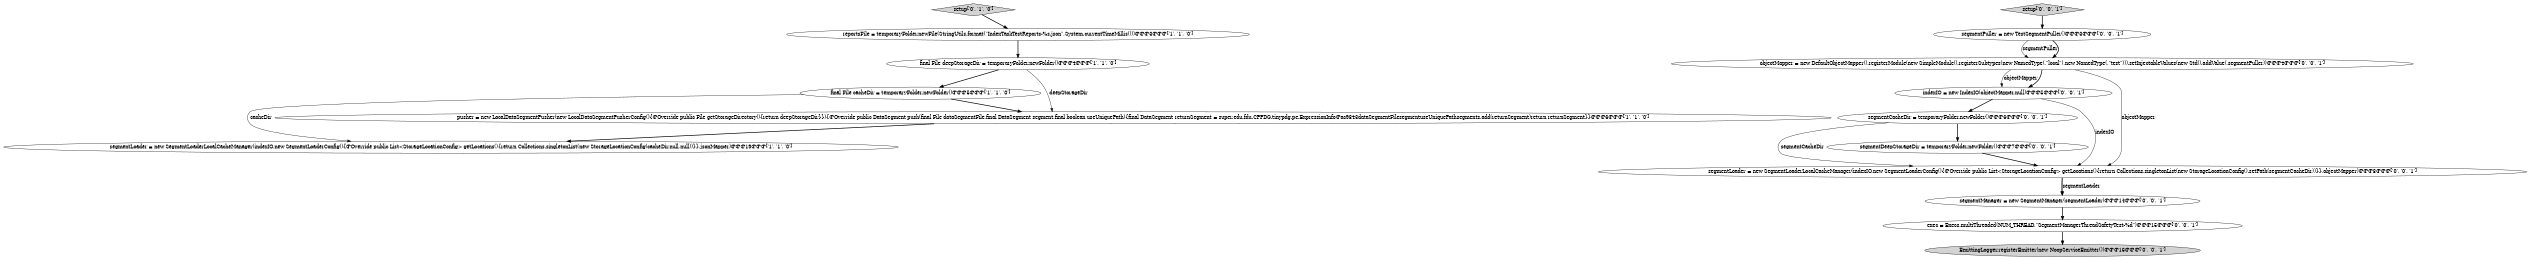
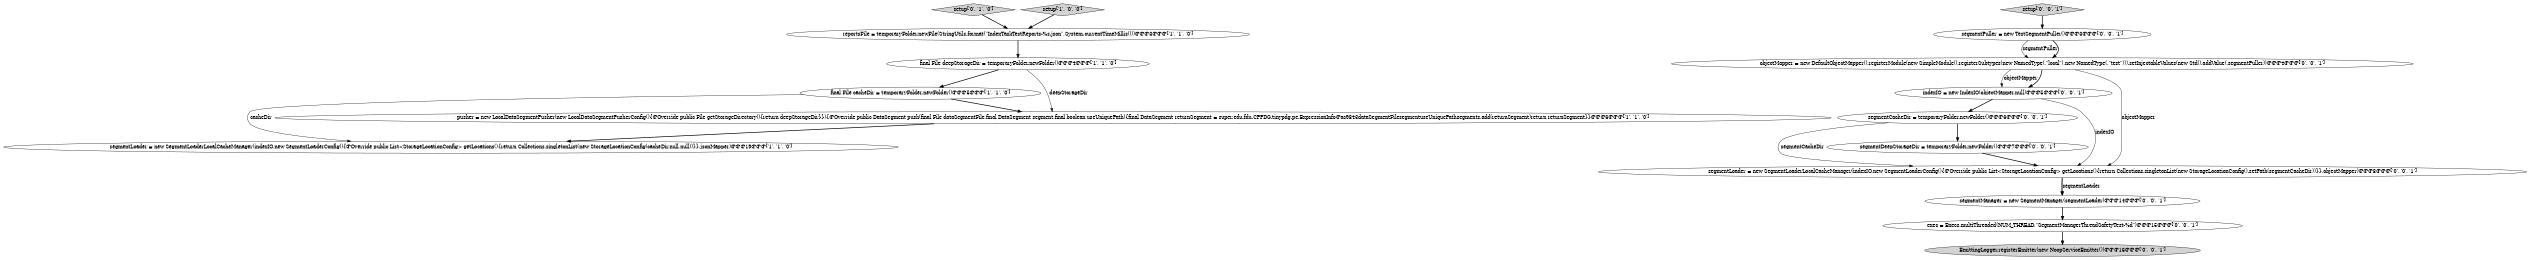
none -> (1063, 10)
